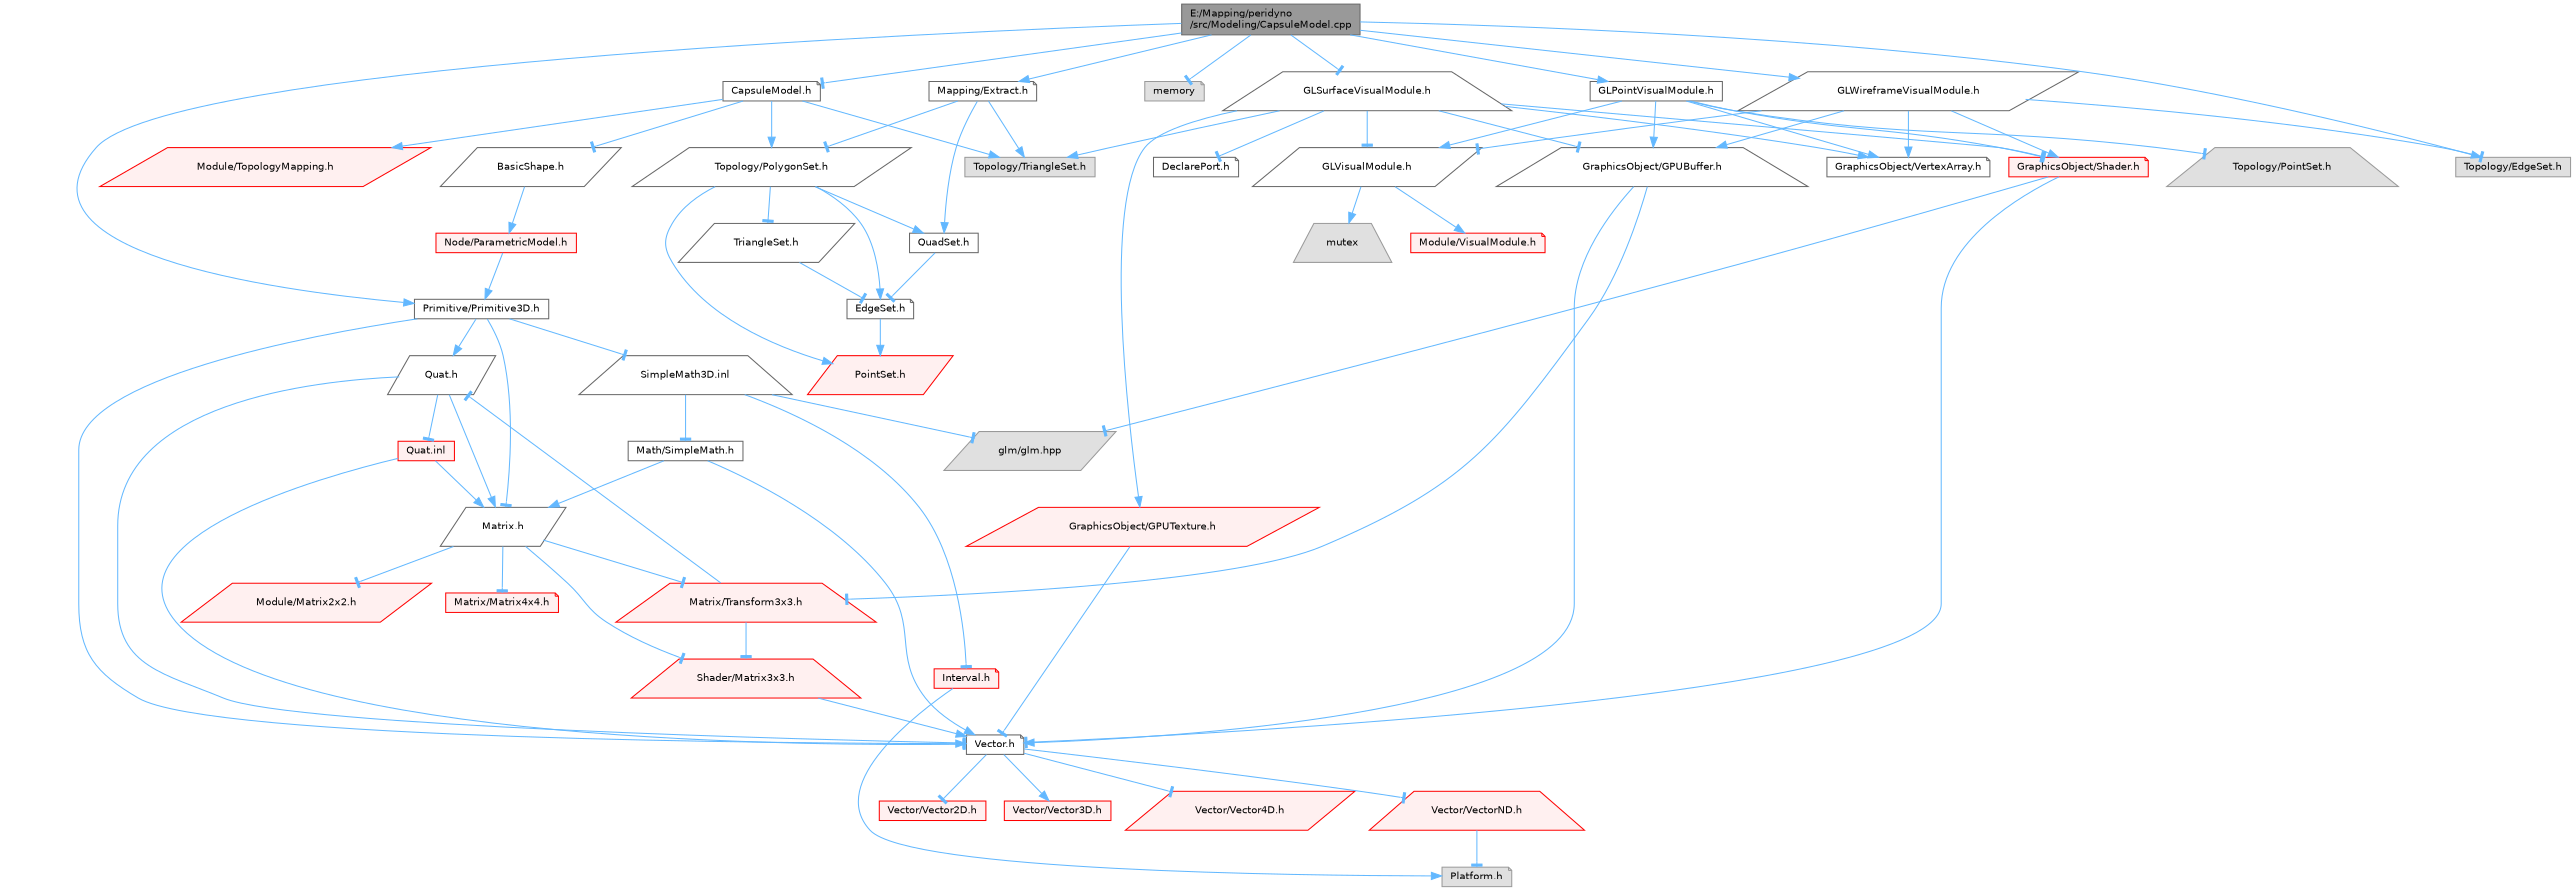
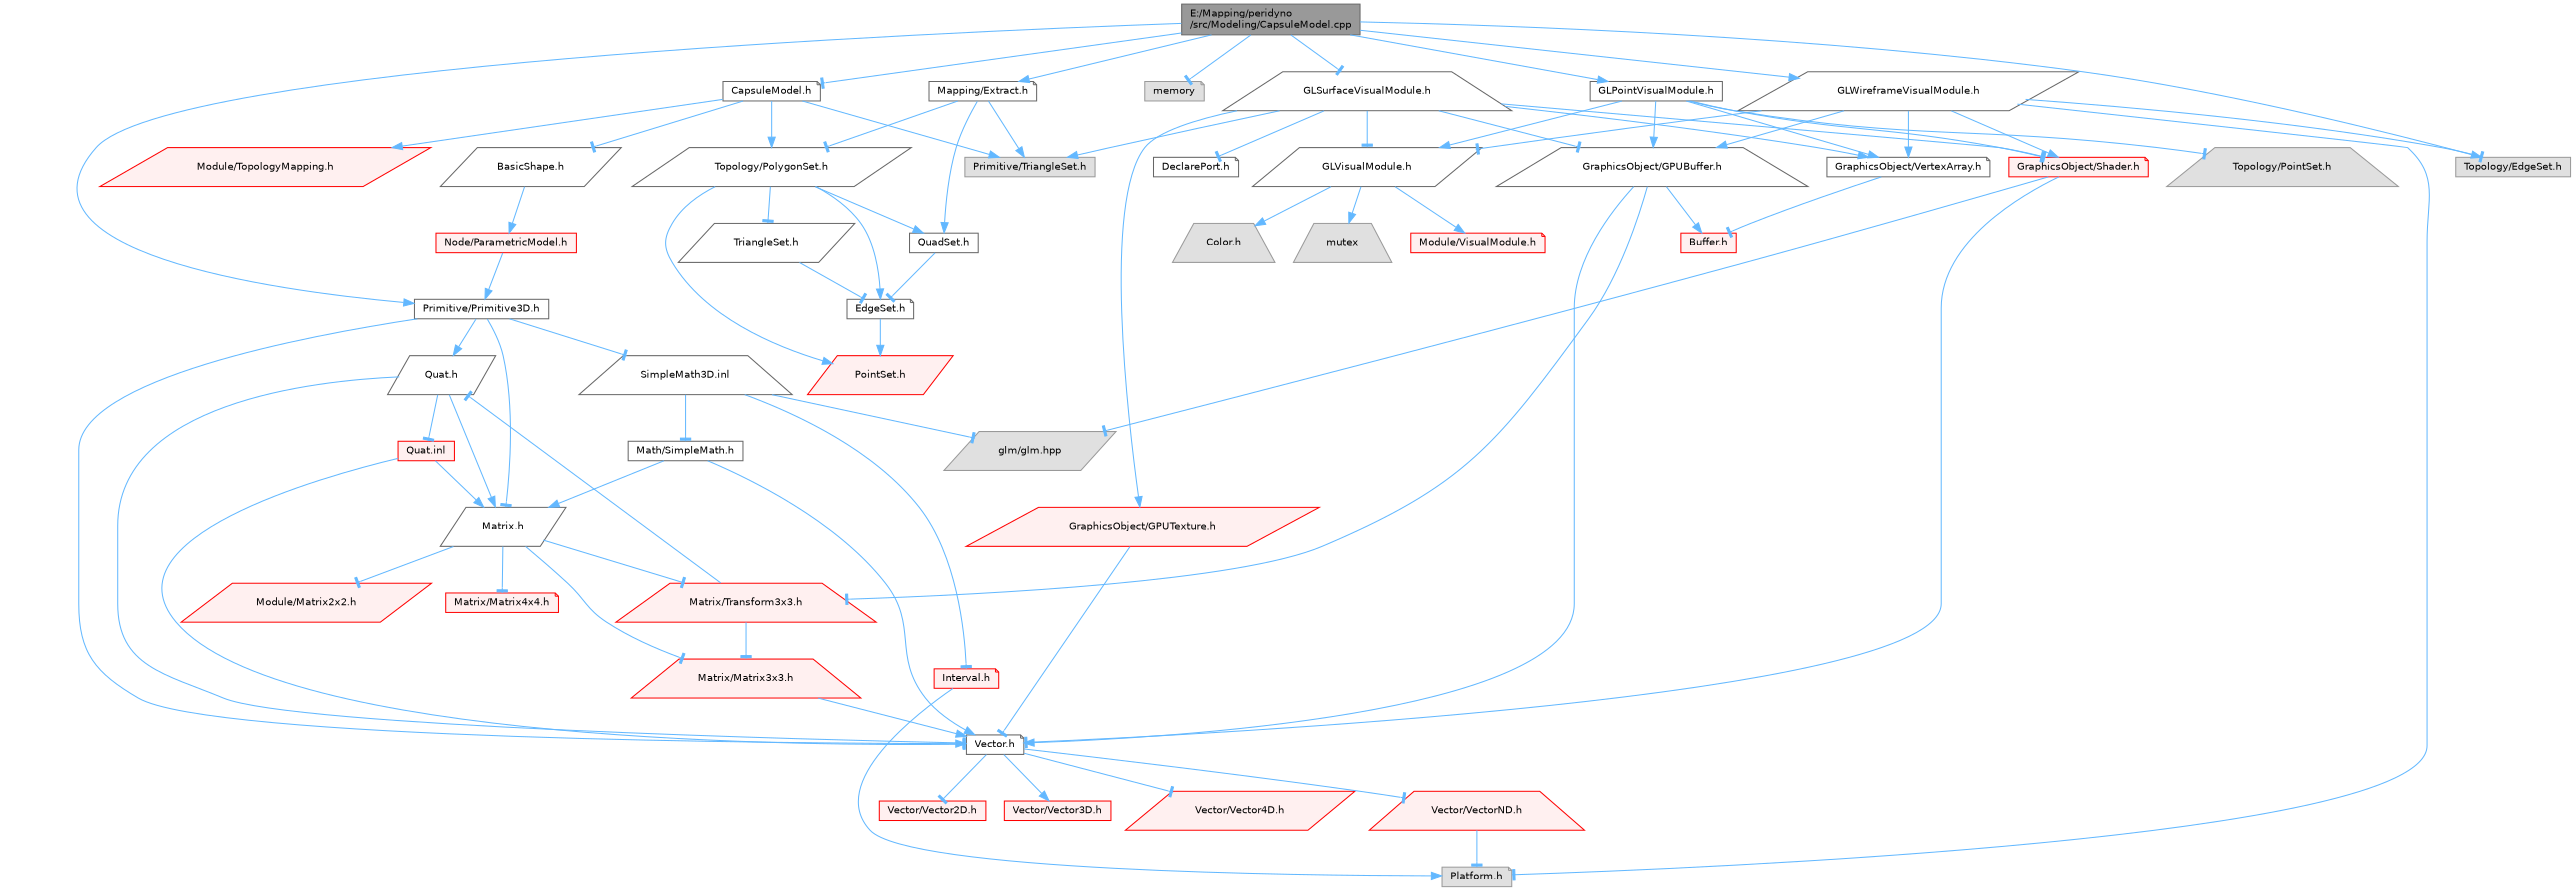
(1030, 167) -> (1030, 167)
none -> (1224, 243)
none -> (1709, 243)
(746, 679) -> (746, 679)
none -> (2427, 713)
